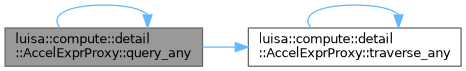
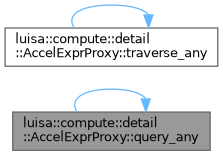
(219, 47) -> none
